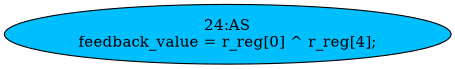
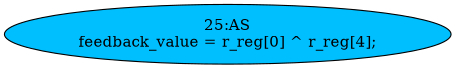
(228, 34) -> (228, 34)
